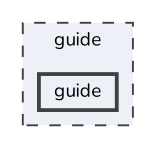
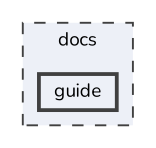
(78, 41) -> (78, 41)
